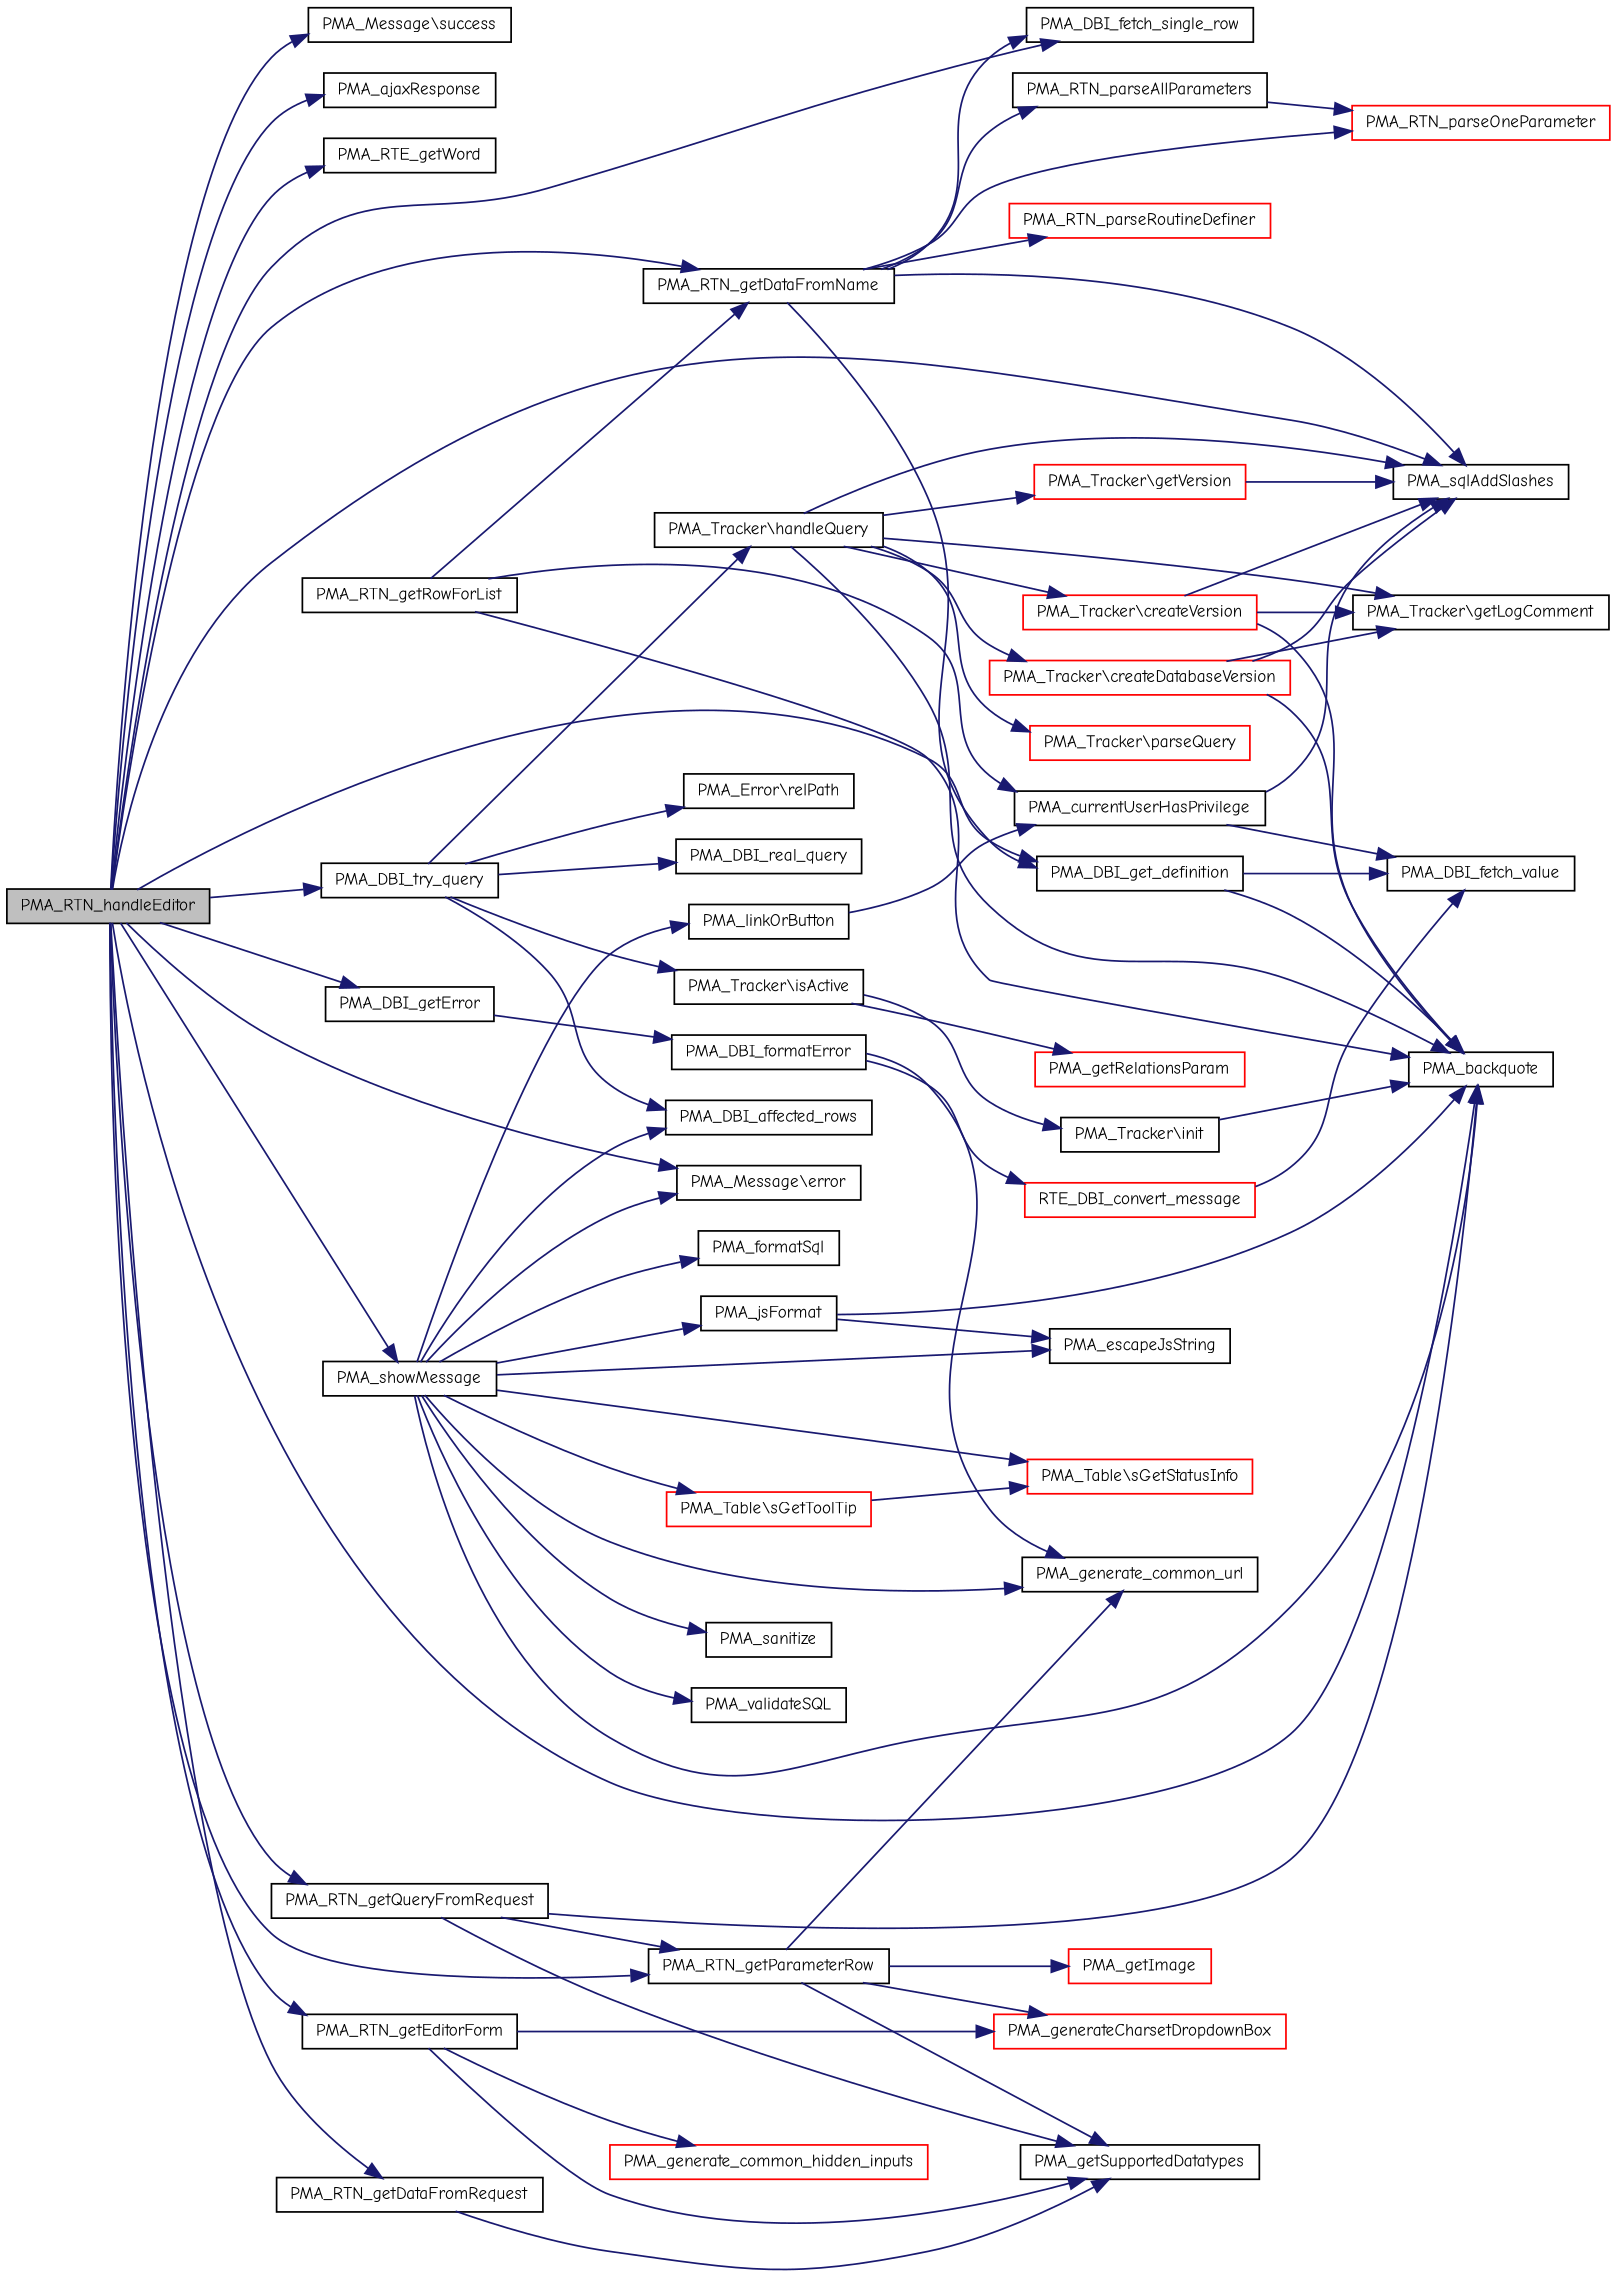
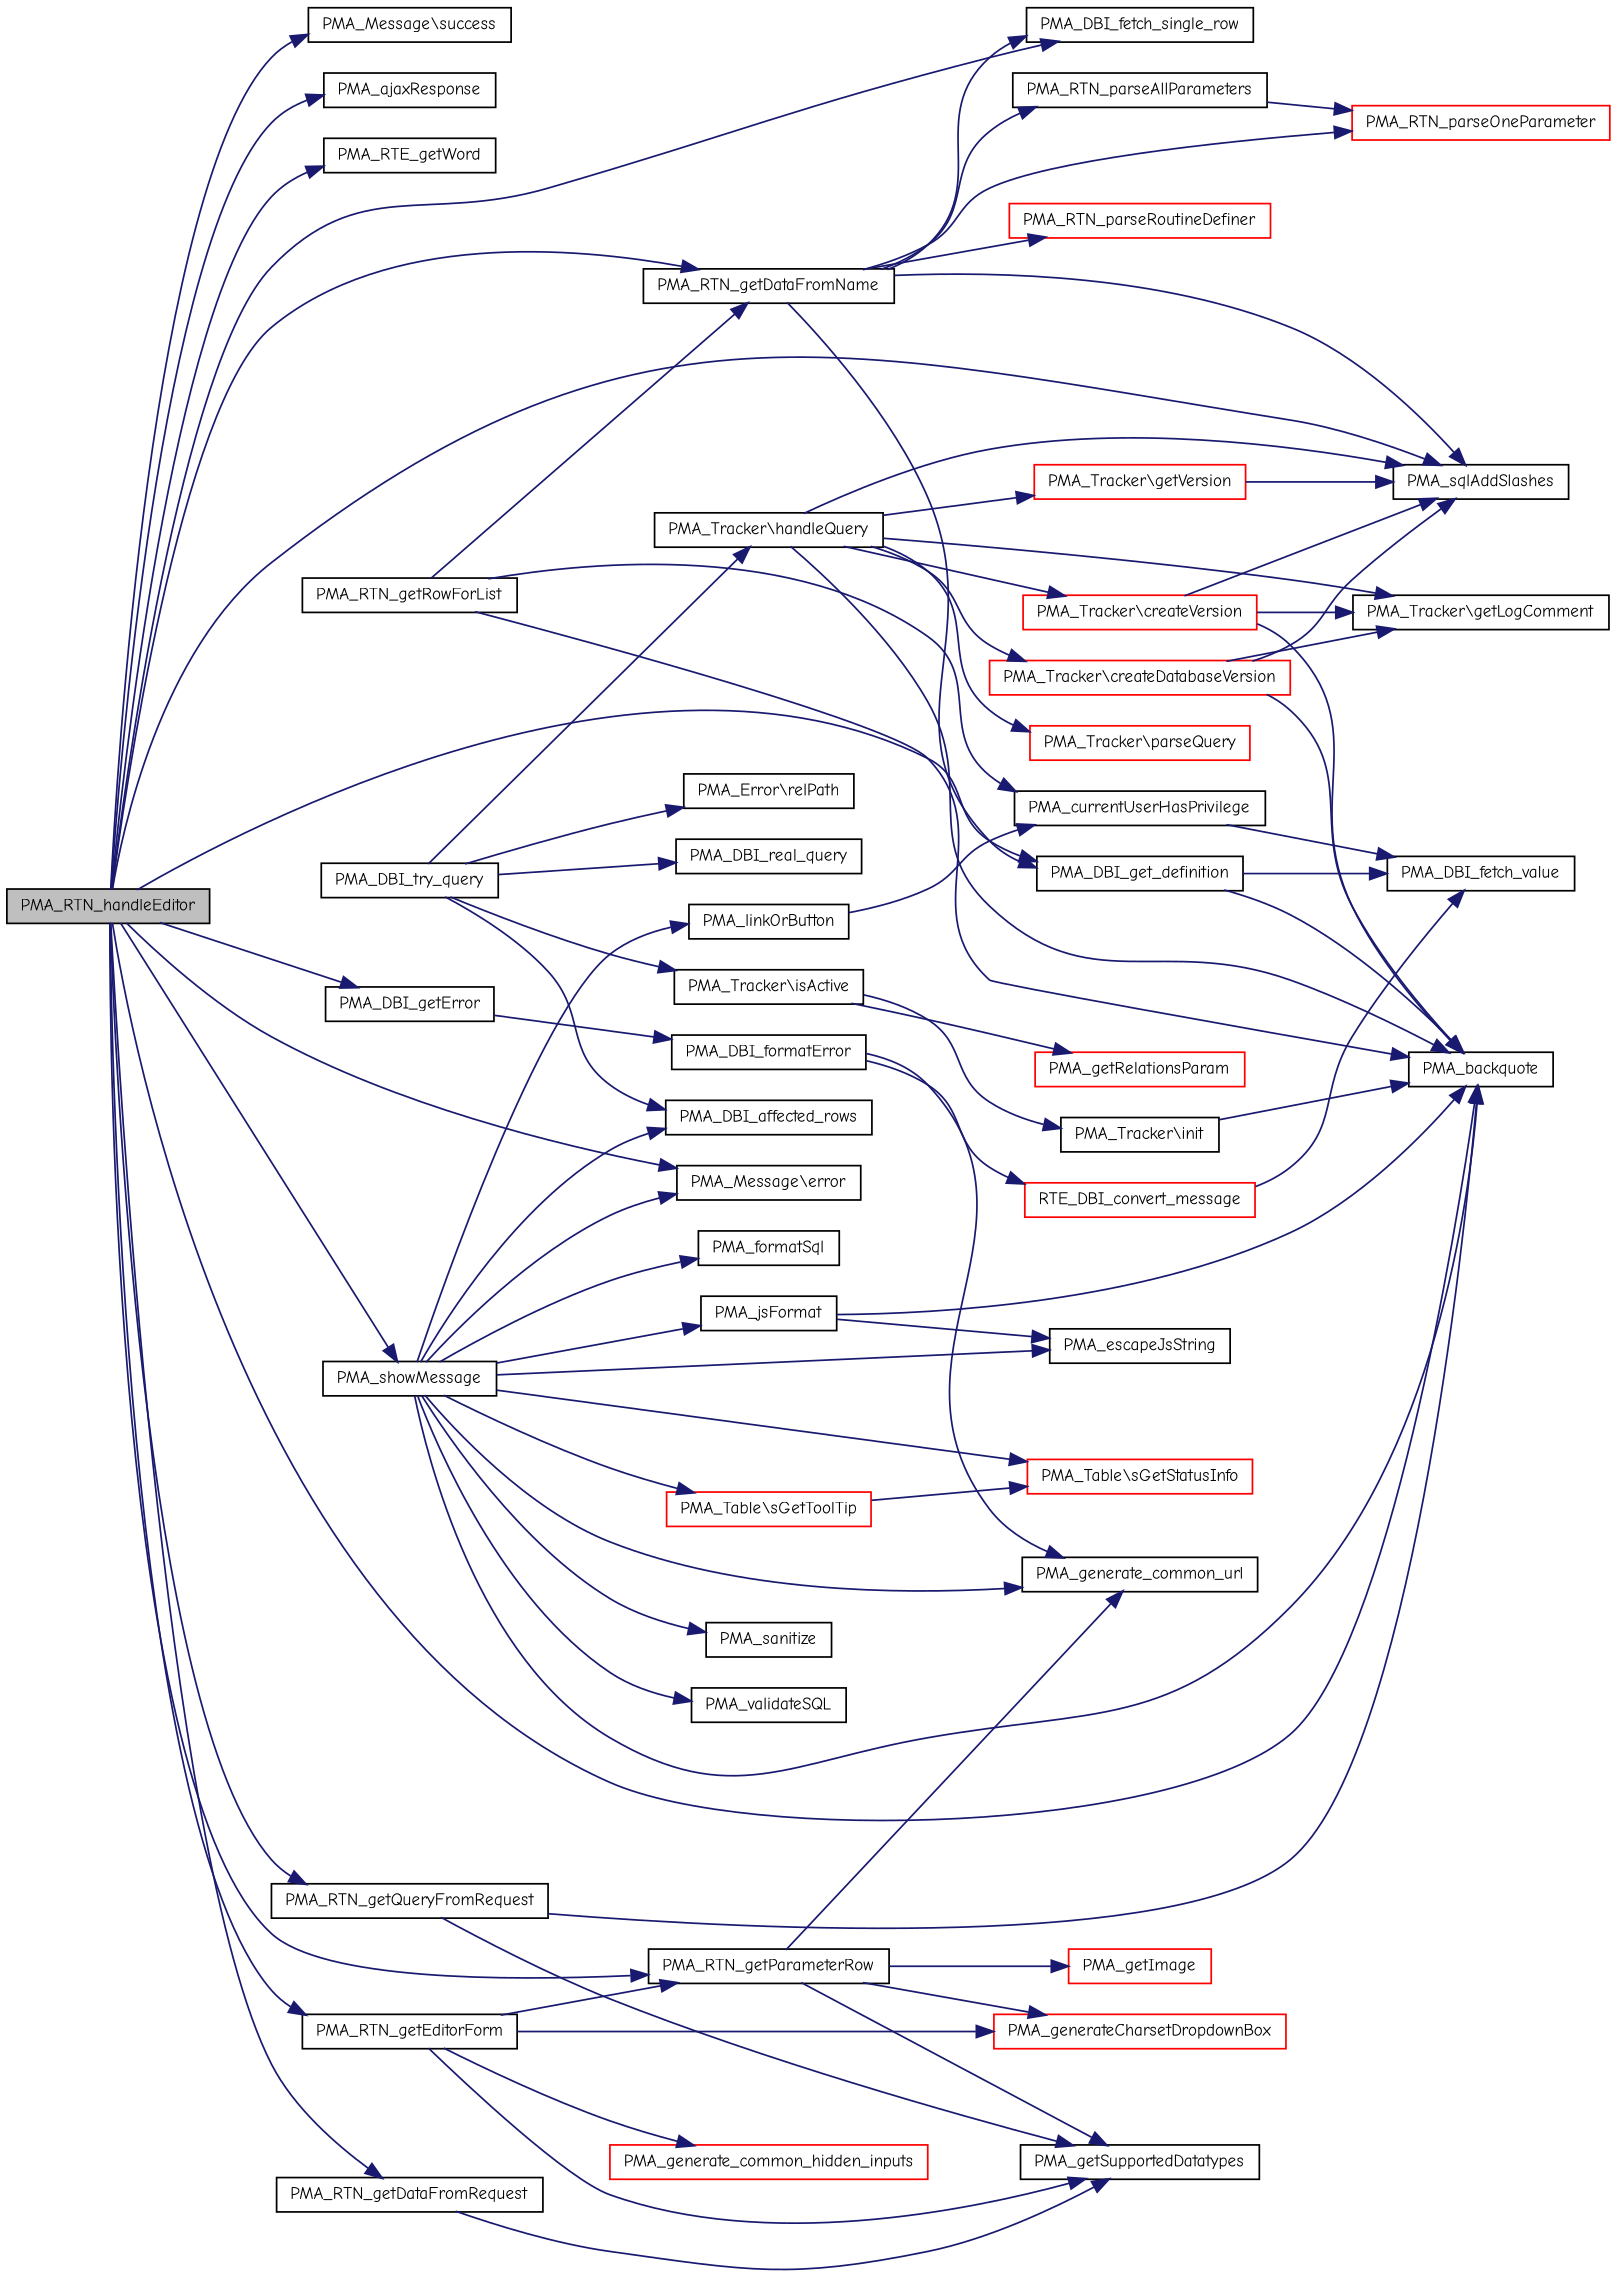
(1327, 658) -> none
(257, 894) -> none
(581, 1932) -> (581, 2001)
